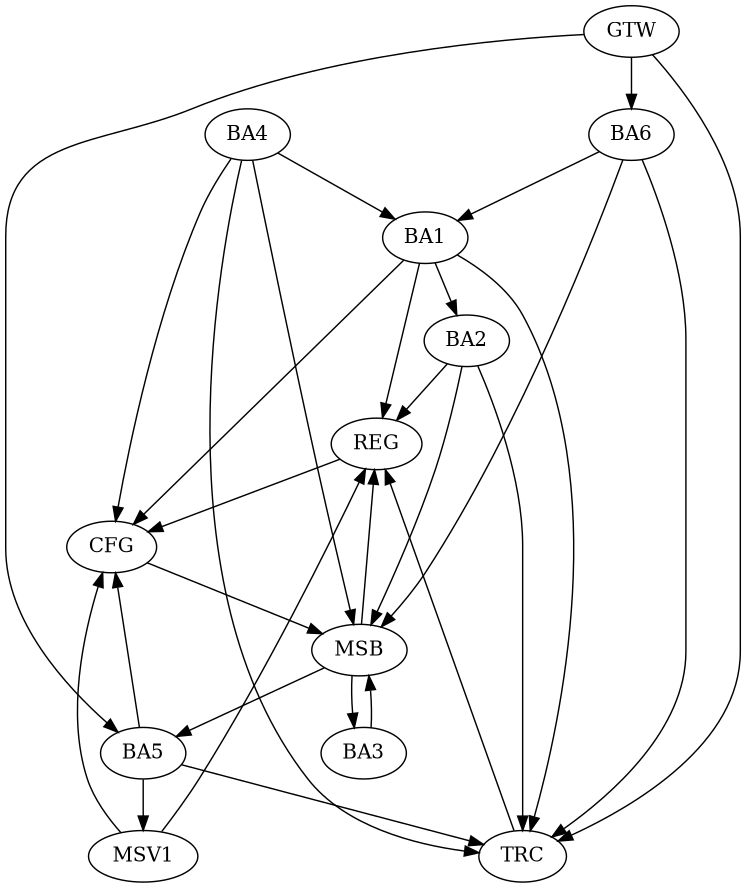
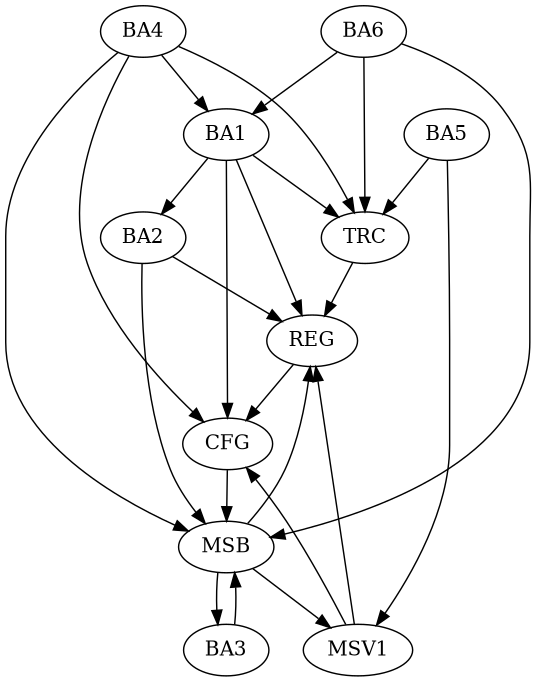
(631, 32) -> none
(523, 588) -> none
(129, 657) -> none
(270, 693) -> (286, 594)
